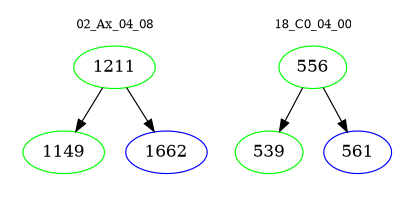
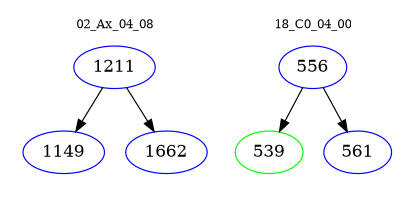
(115, 67) -> (115, 67)
(313, 67) -> (313, 67)
(64, 152) -> (64, 152)
